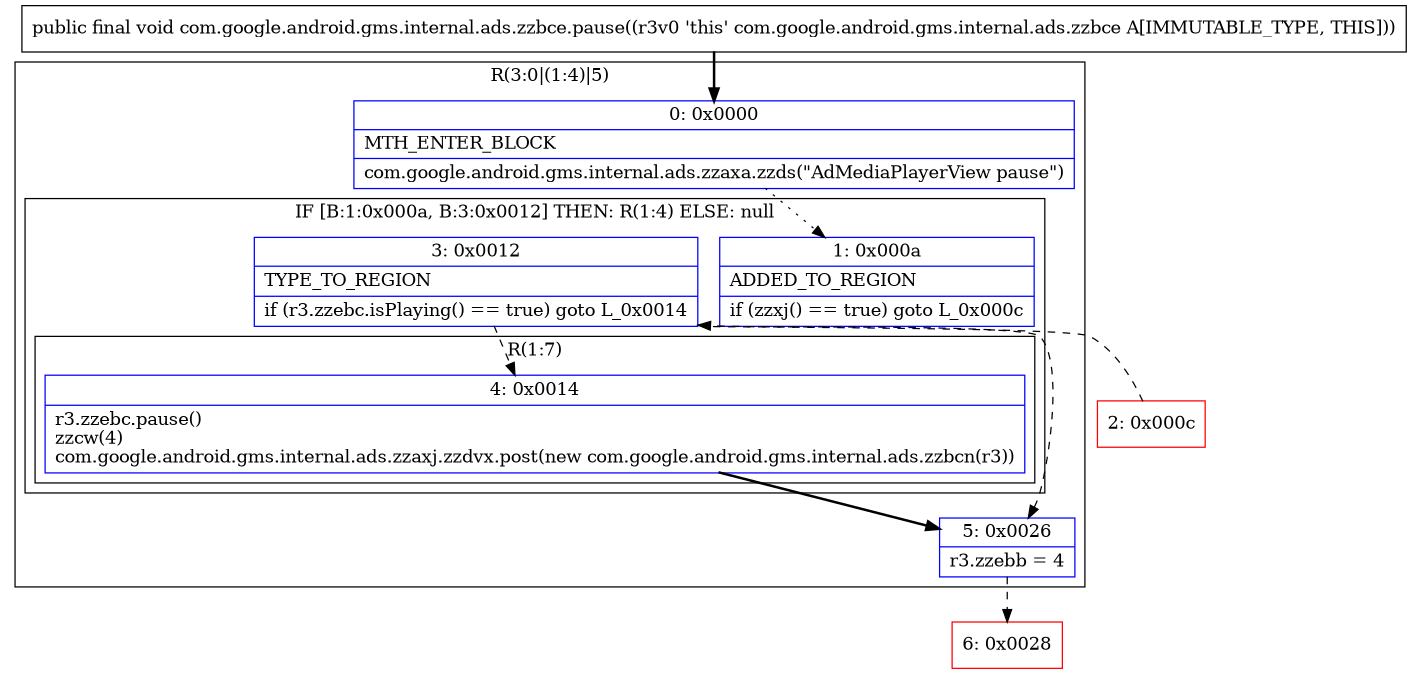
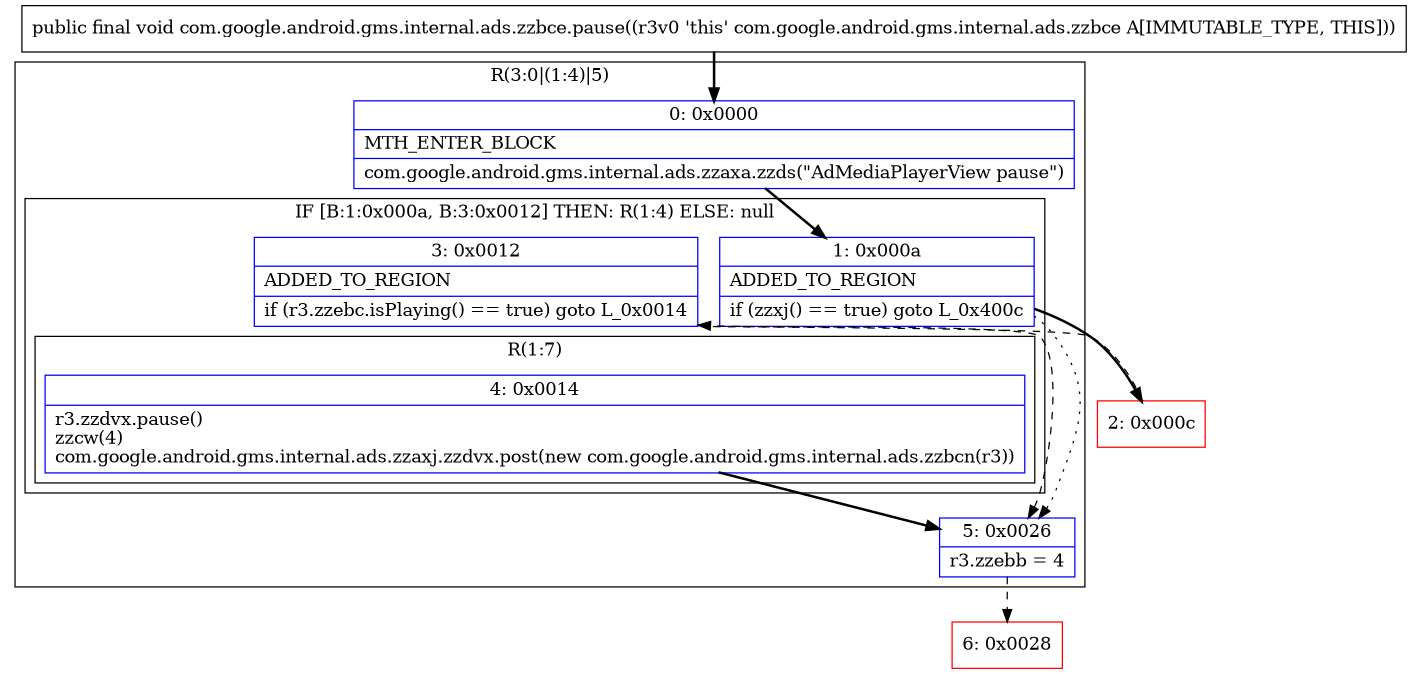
(790, 209) -> (790, 209)
(348, 281) -> (358, 281)
(877, 311) -> (877, 311)
none -> (1071, 325)
(502, 345) -> none
(129, 420) -> (129, 420)
none -> (1077, 429)
